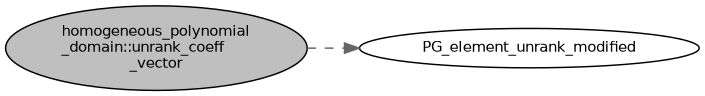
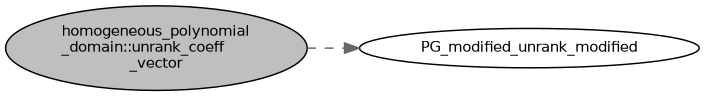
(529, 48) -> (529, 48)
